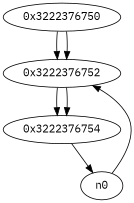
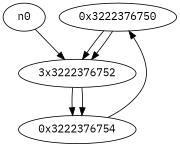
(62, 73) -> (77, 73)
(80, 155) -> (144, 84)
